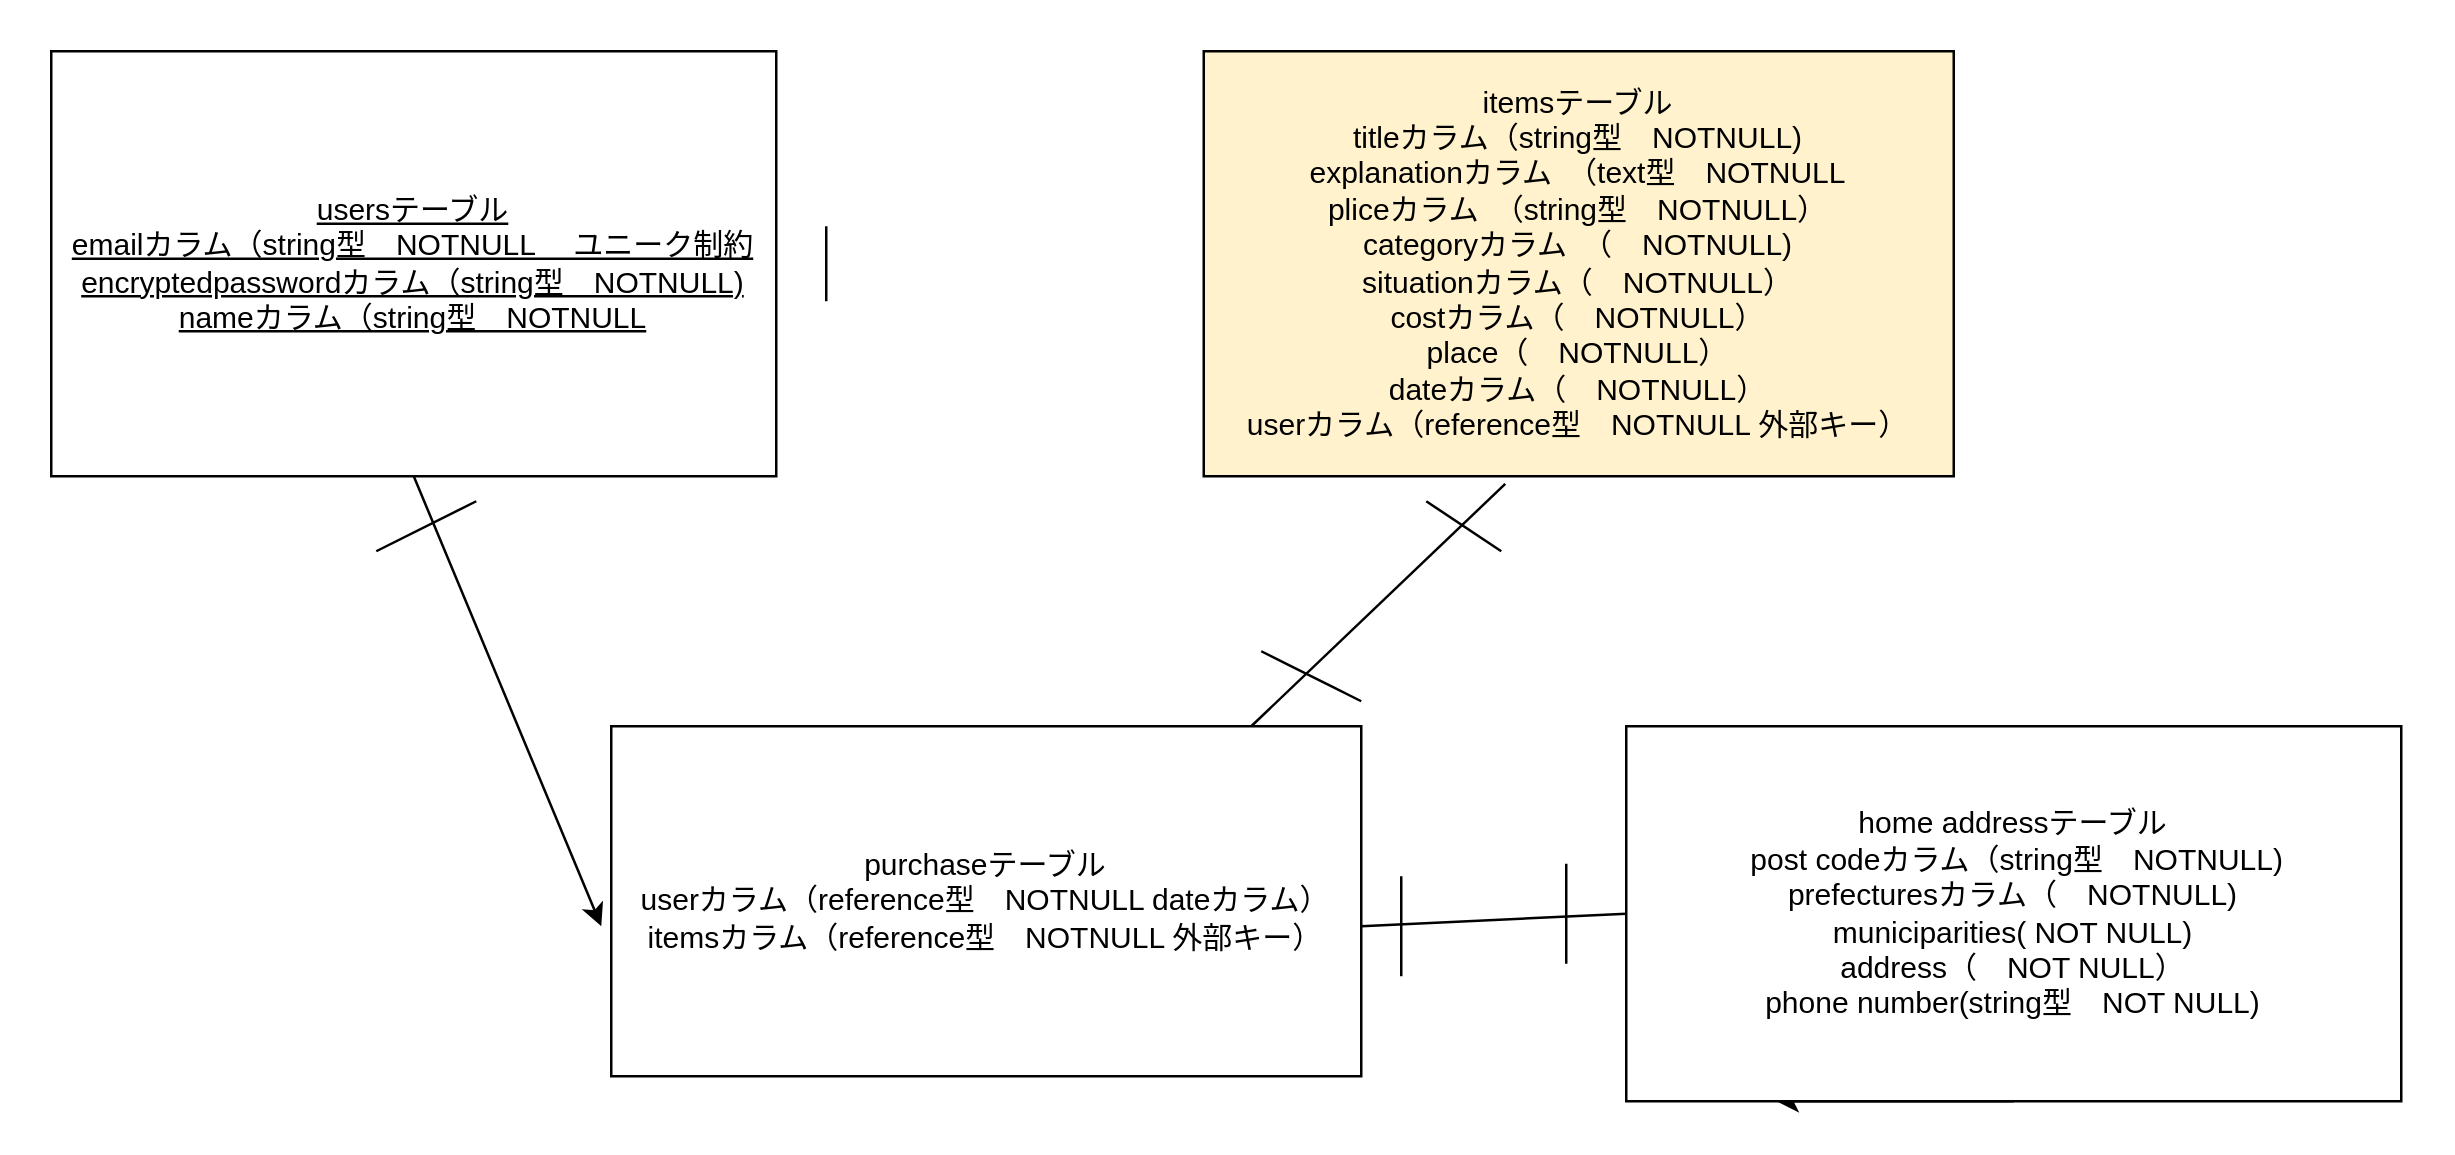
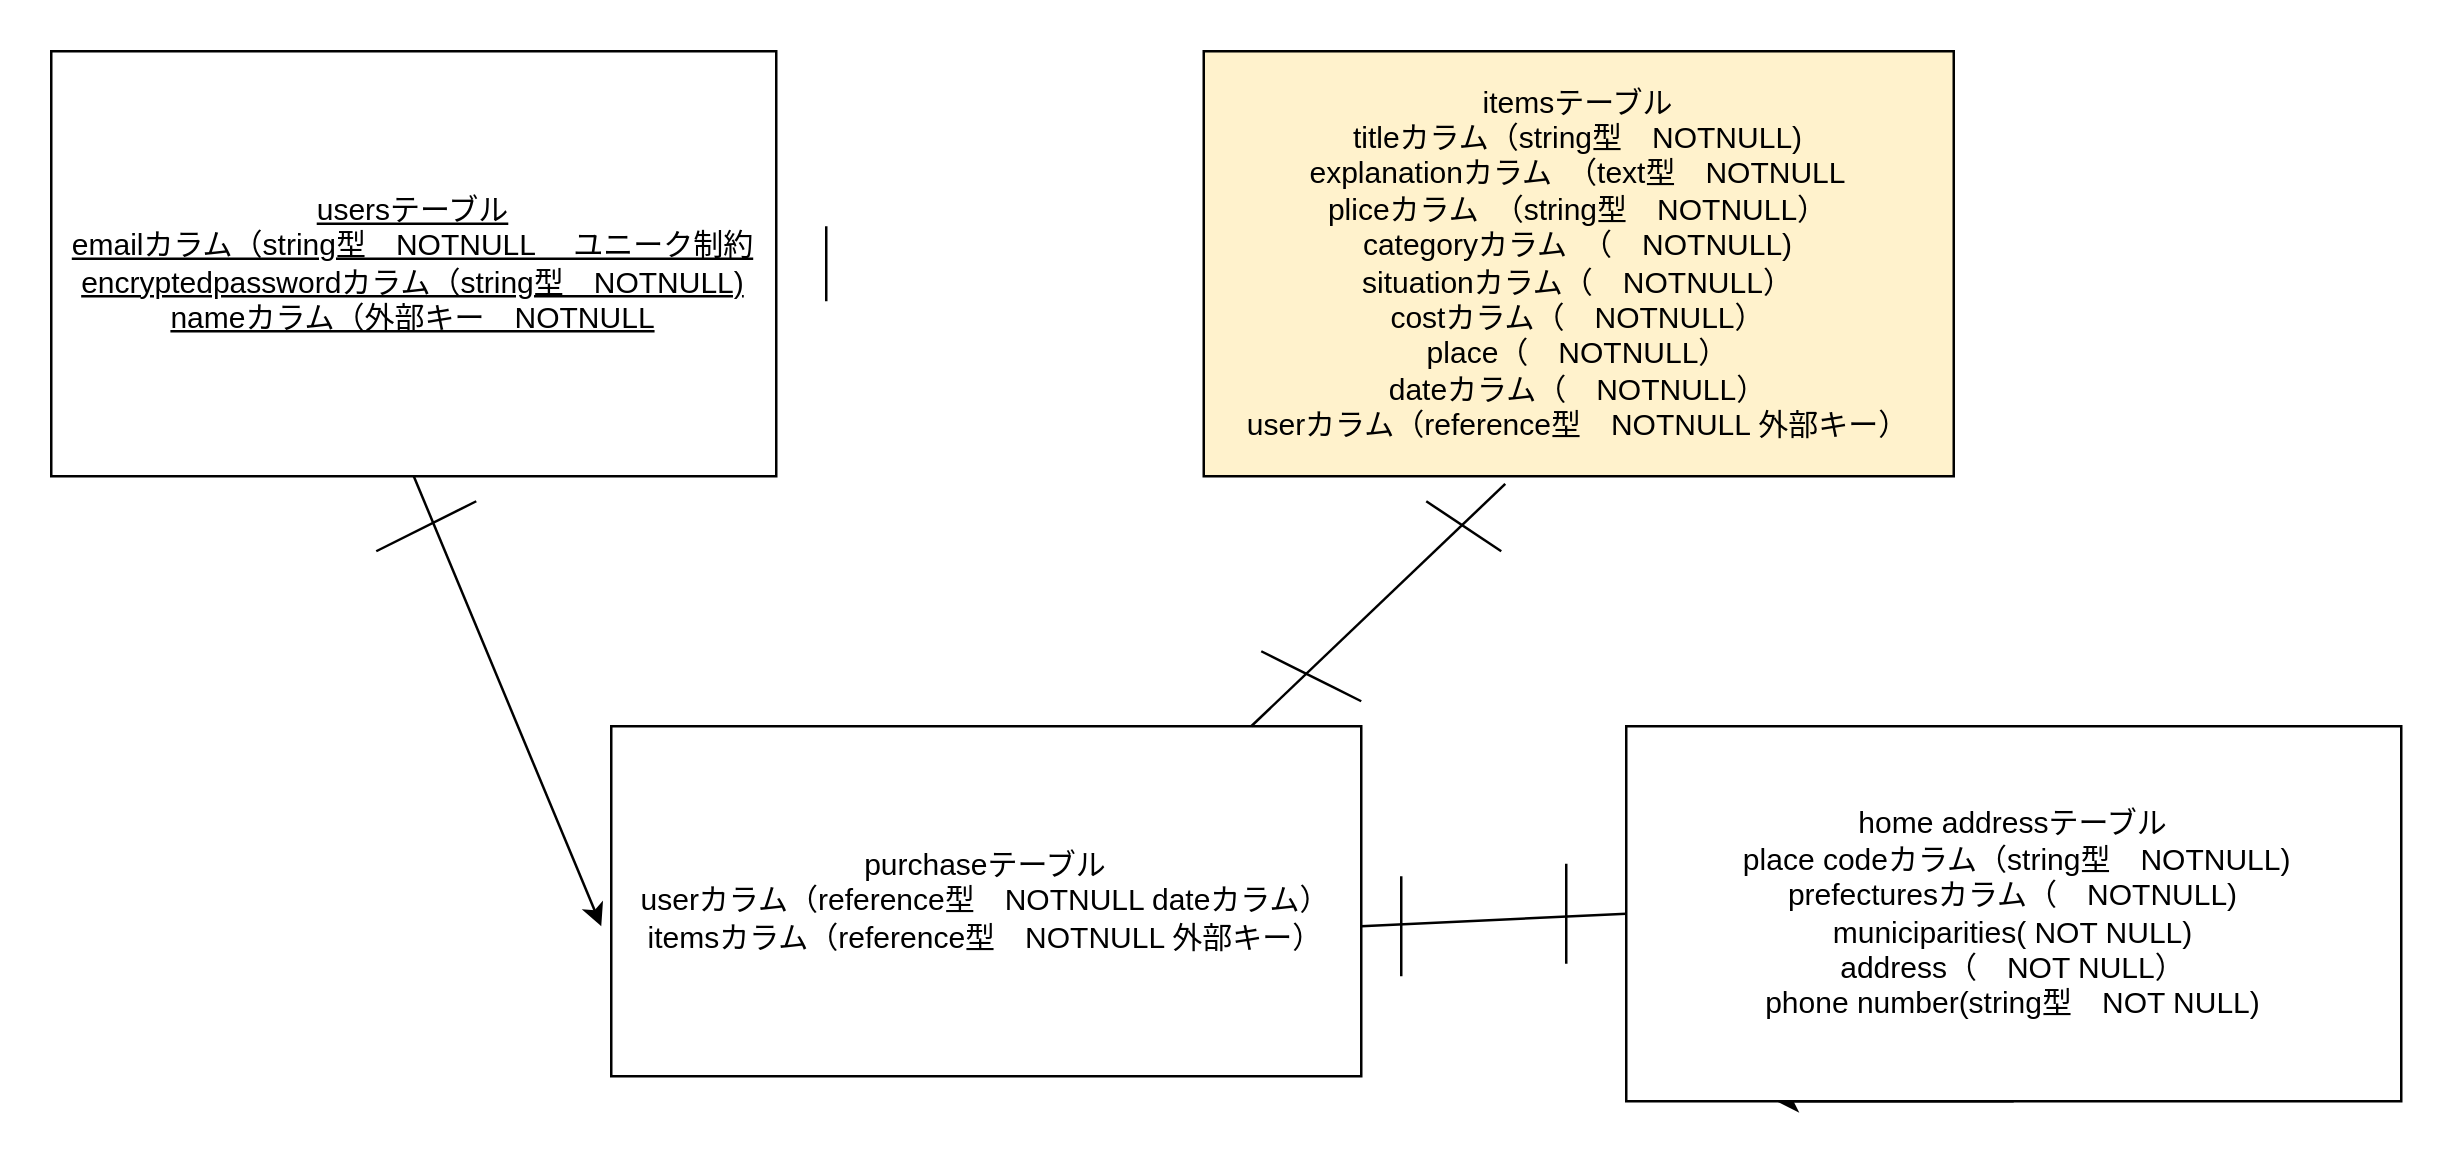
(414, 264) -> (414, 264)
(2014, 914) -> (2014, 914)
